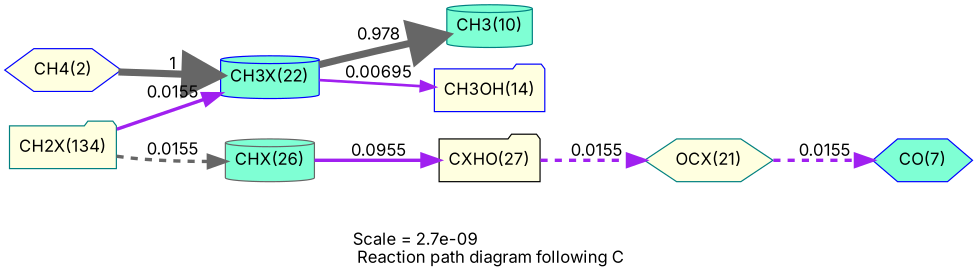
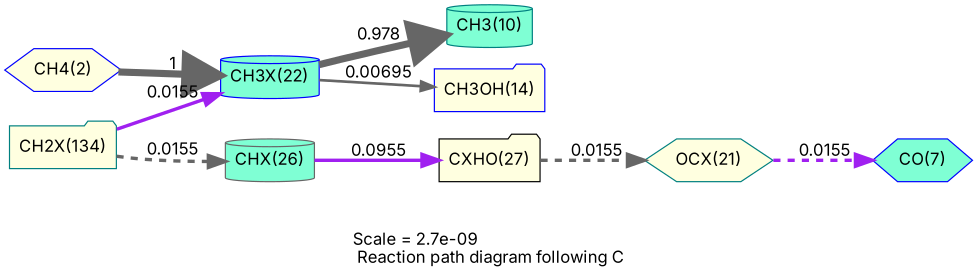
(370, 83) -> (370, 83)
(584, 160) -> (584, 160)
